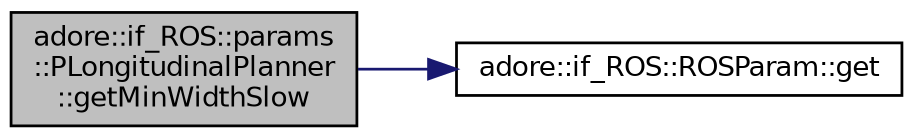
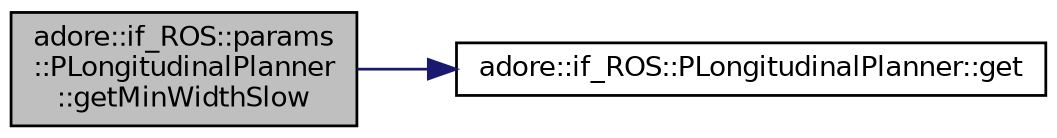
(679, 69) -> (751, 69)
